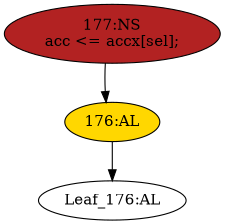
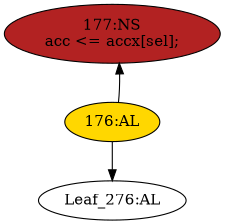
(105, 77) -> (119, 88)
(112, 200) -> (112, 200)
